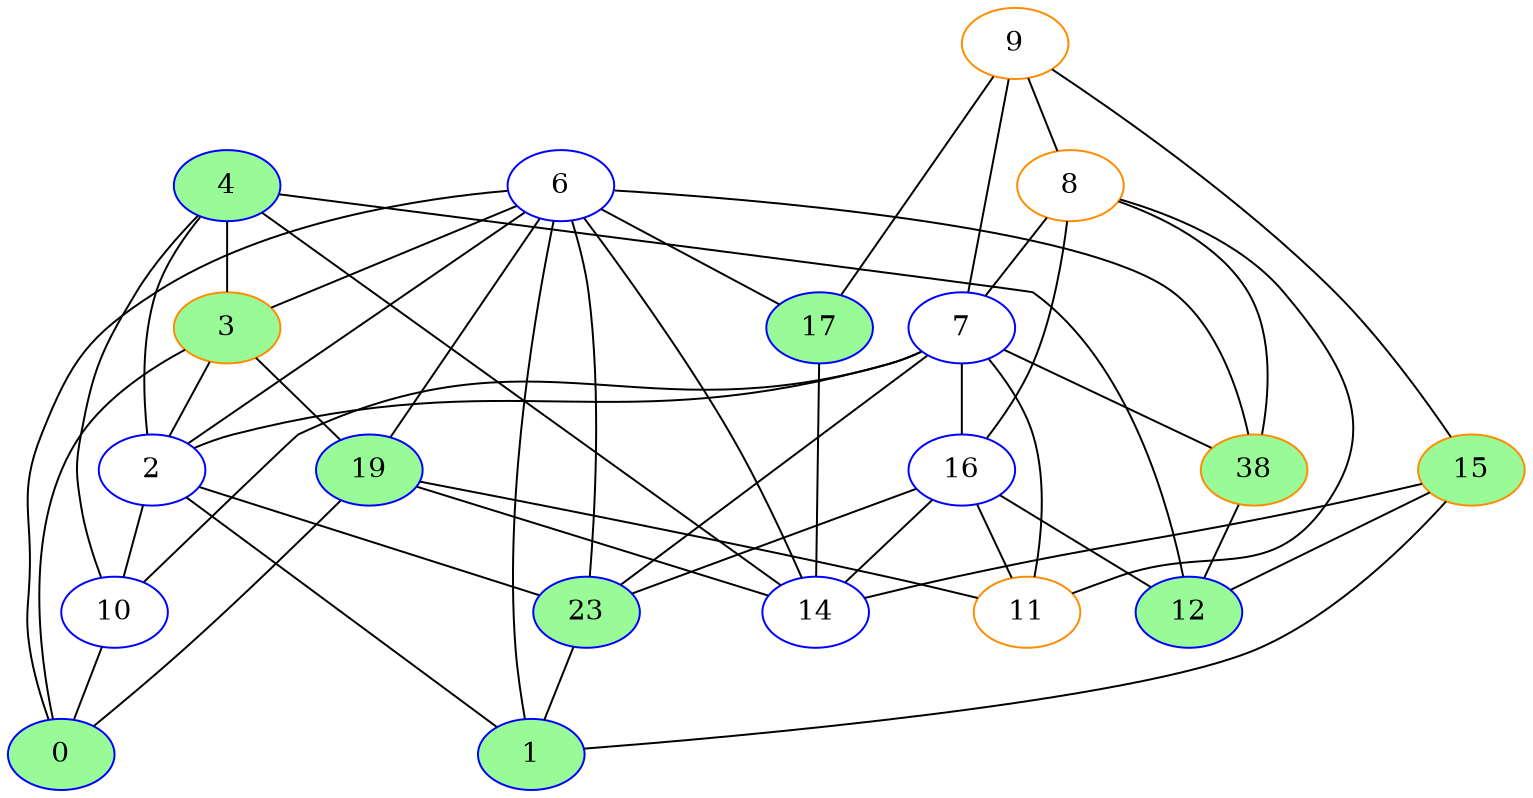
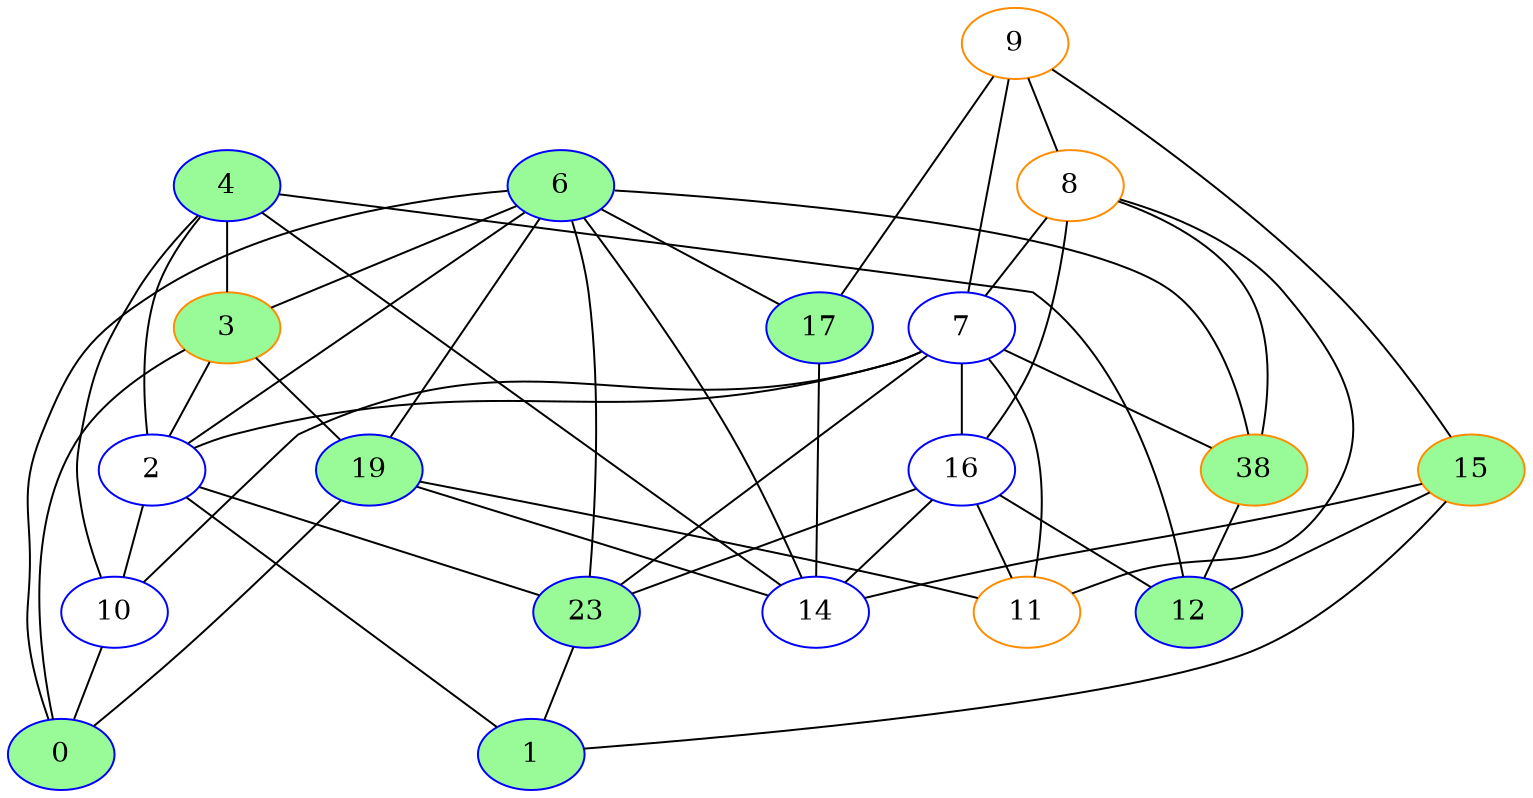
(561, 186) -> (561, 186)
(518, 469) -> none
